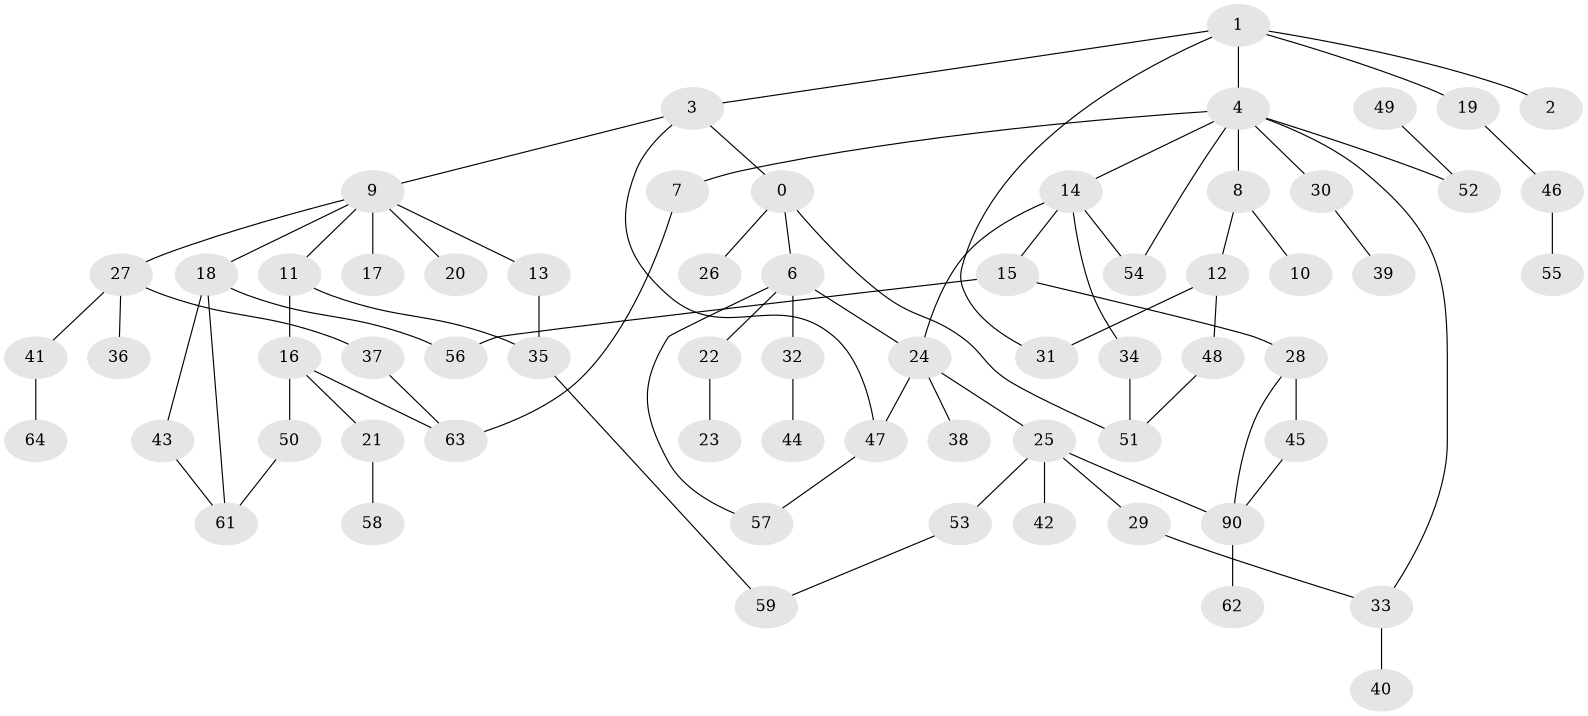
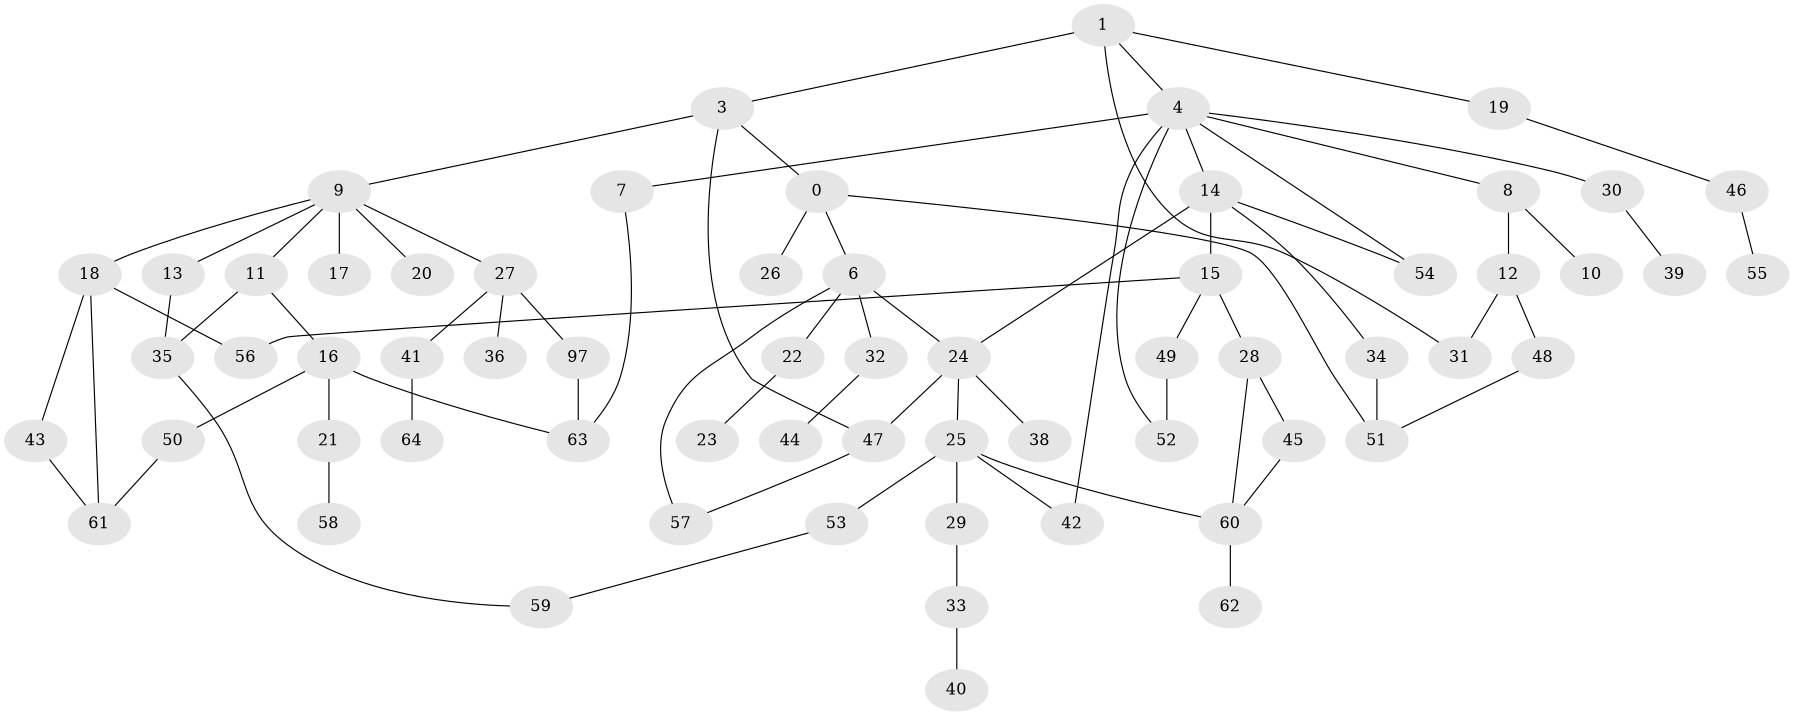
(1551, 108) -> none
none -> (1189, 316)
(1446, 316) -> (1105, 309)
(373, 358) -> (578, 358)
(1233, 524) -> (1230, 524)
